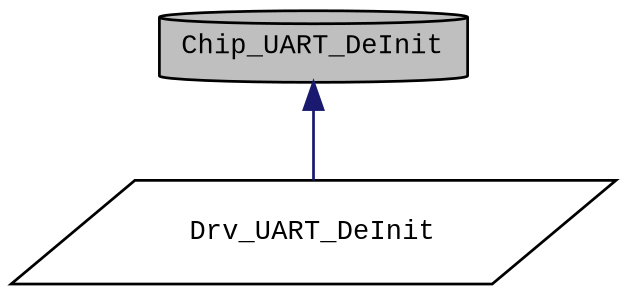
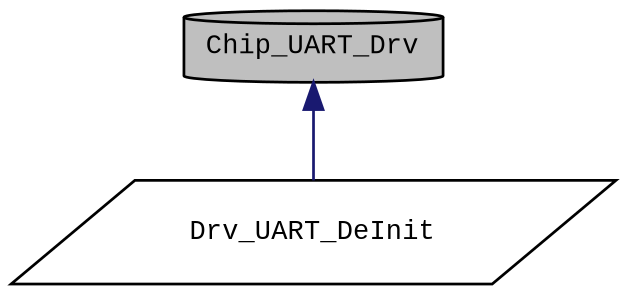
(314, 47) -> (314, 47)
